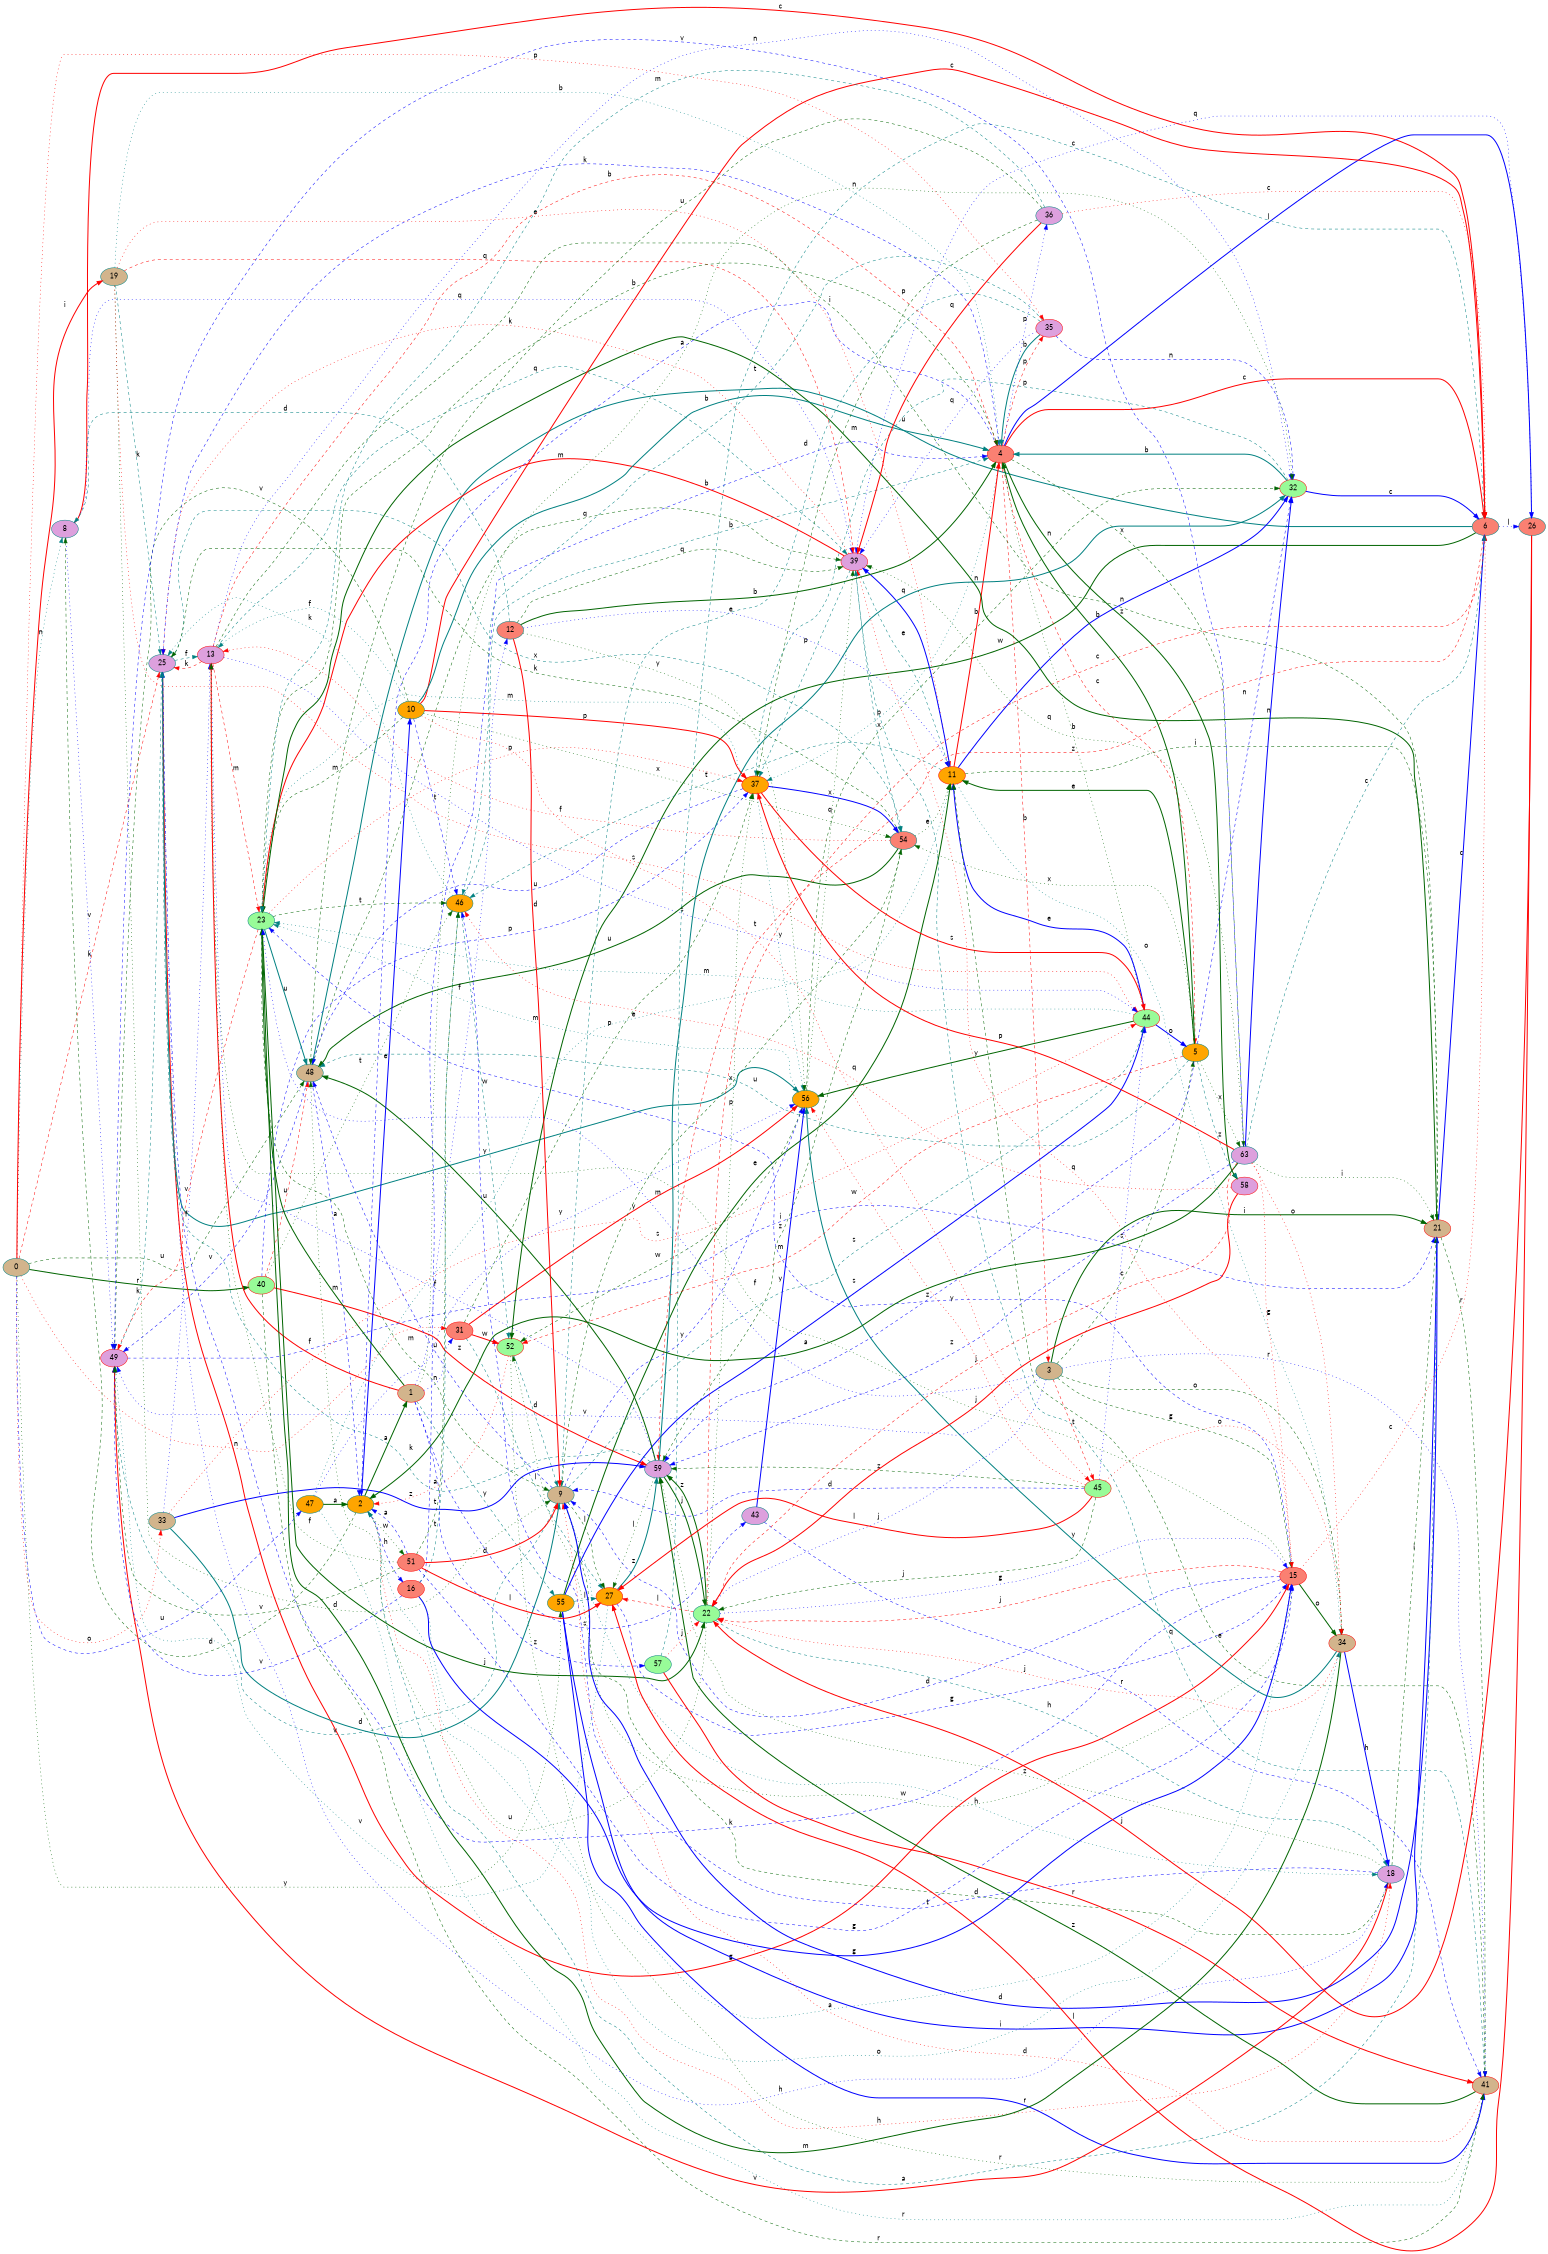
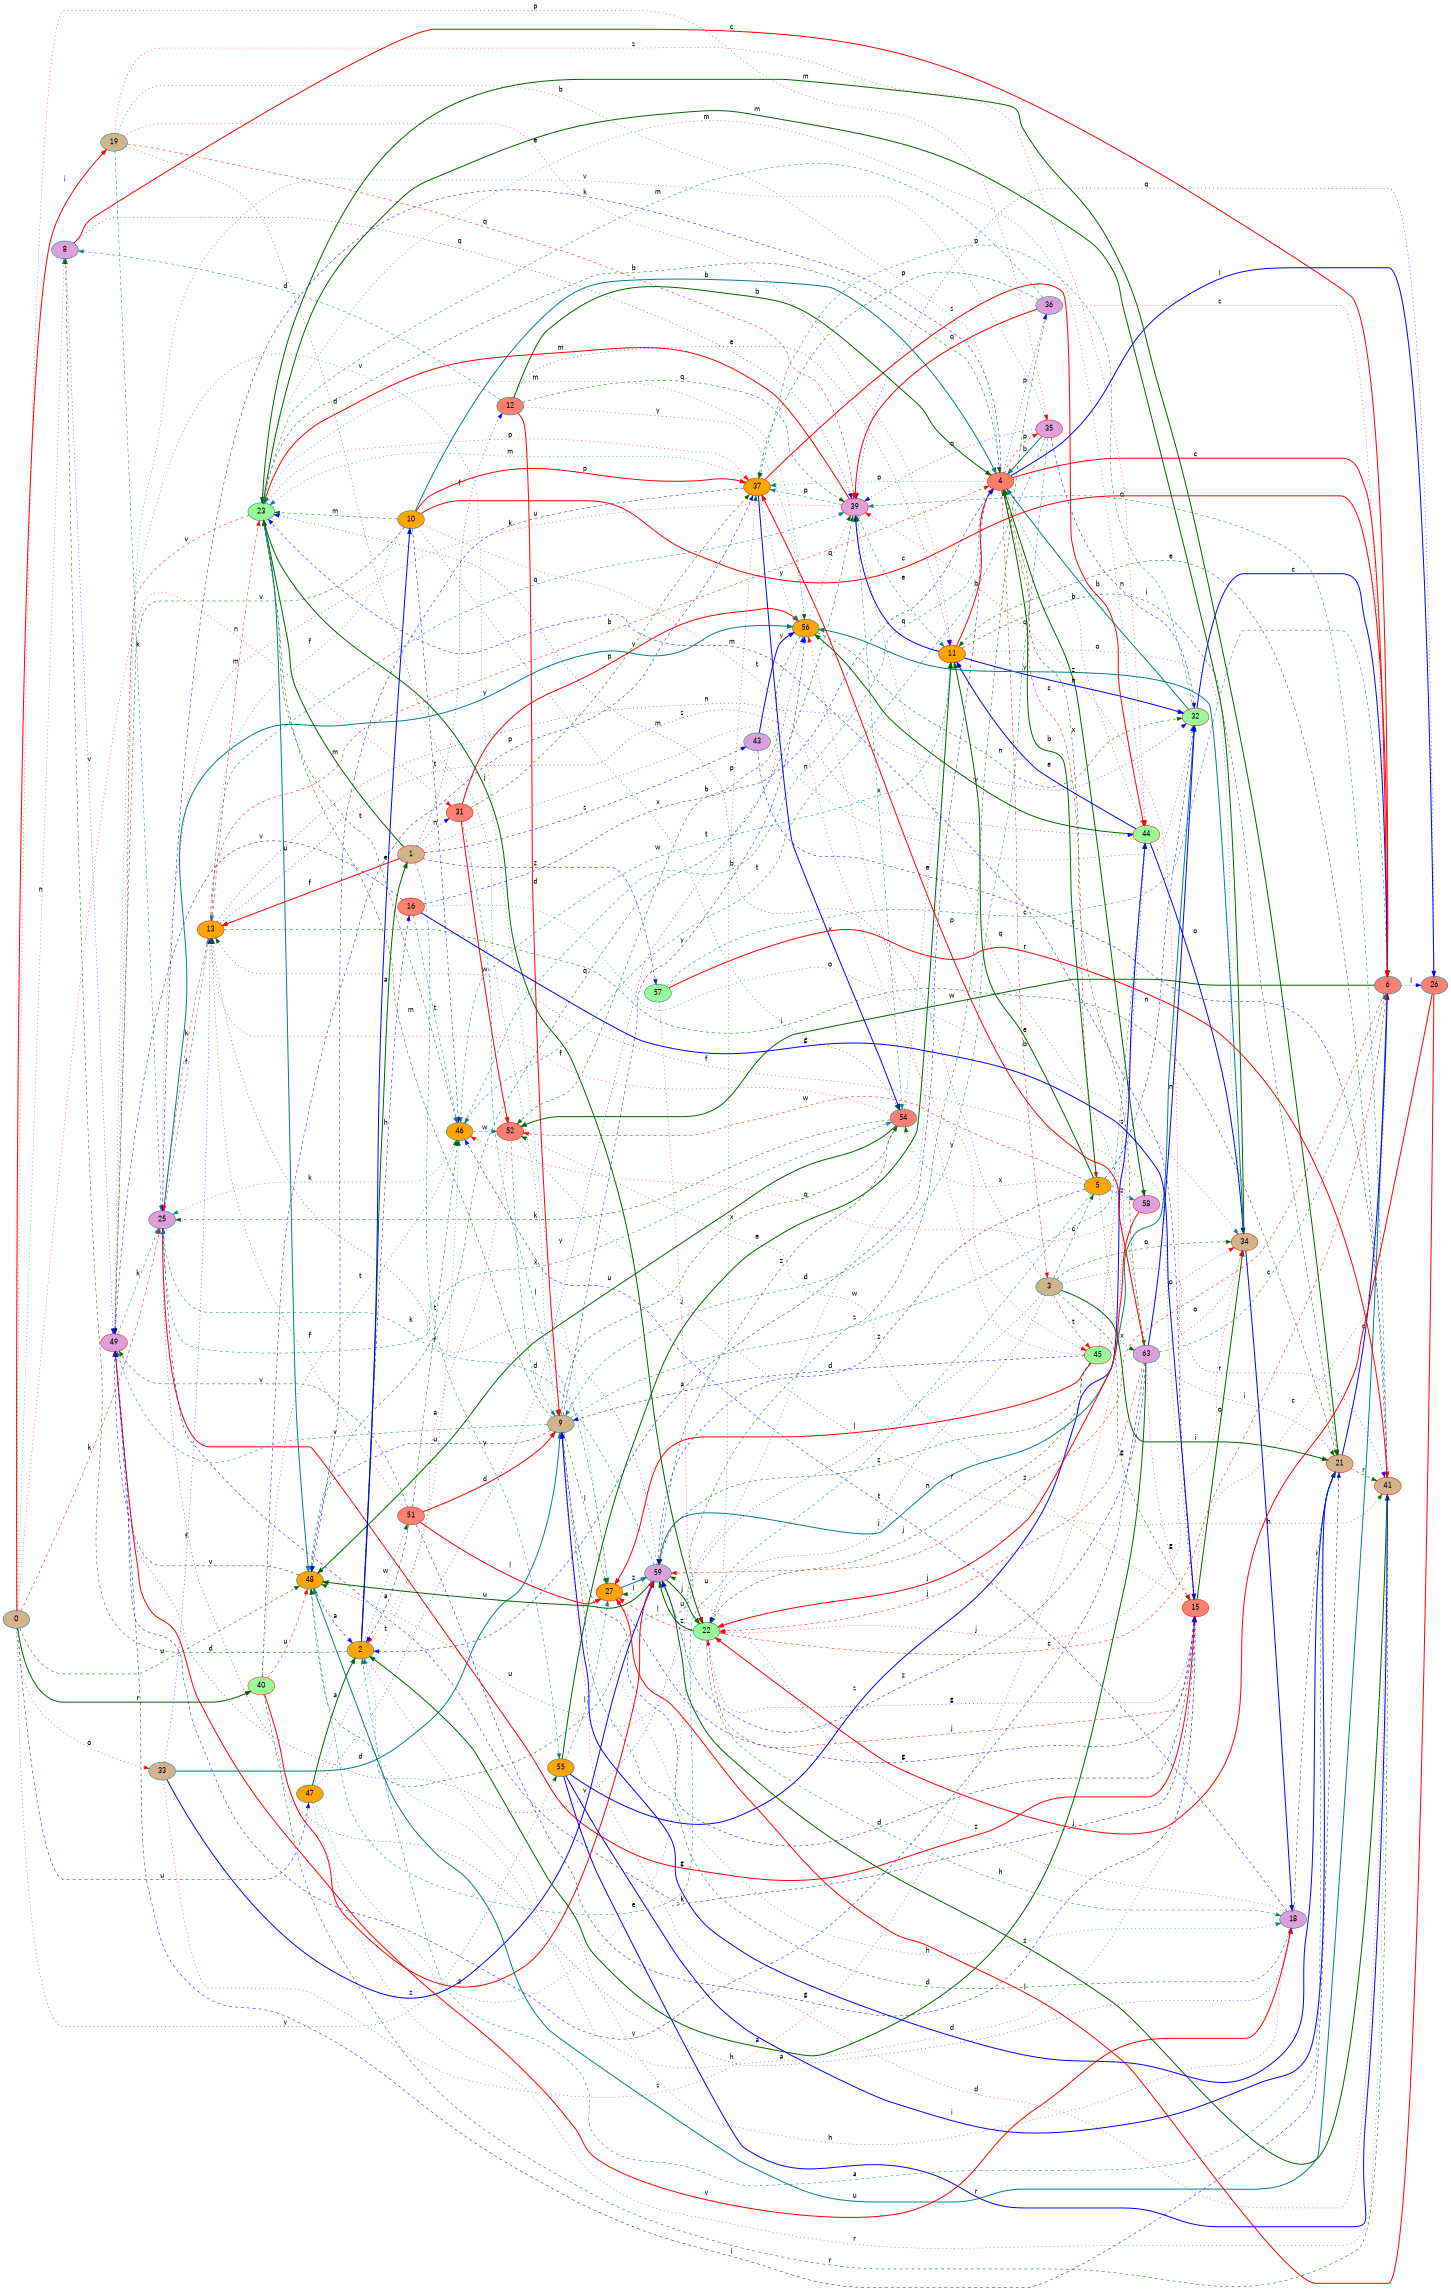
none -> (184, 298)
(211, 655) -> (211, 930)
(1171, 1036) -> (1210, 1022)
(310, 1073) -> (310, 1580)
(346, 1231) -> (395, 998)
(510, 1347) -> (510, 1131)
none -> (435, 1477)
